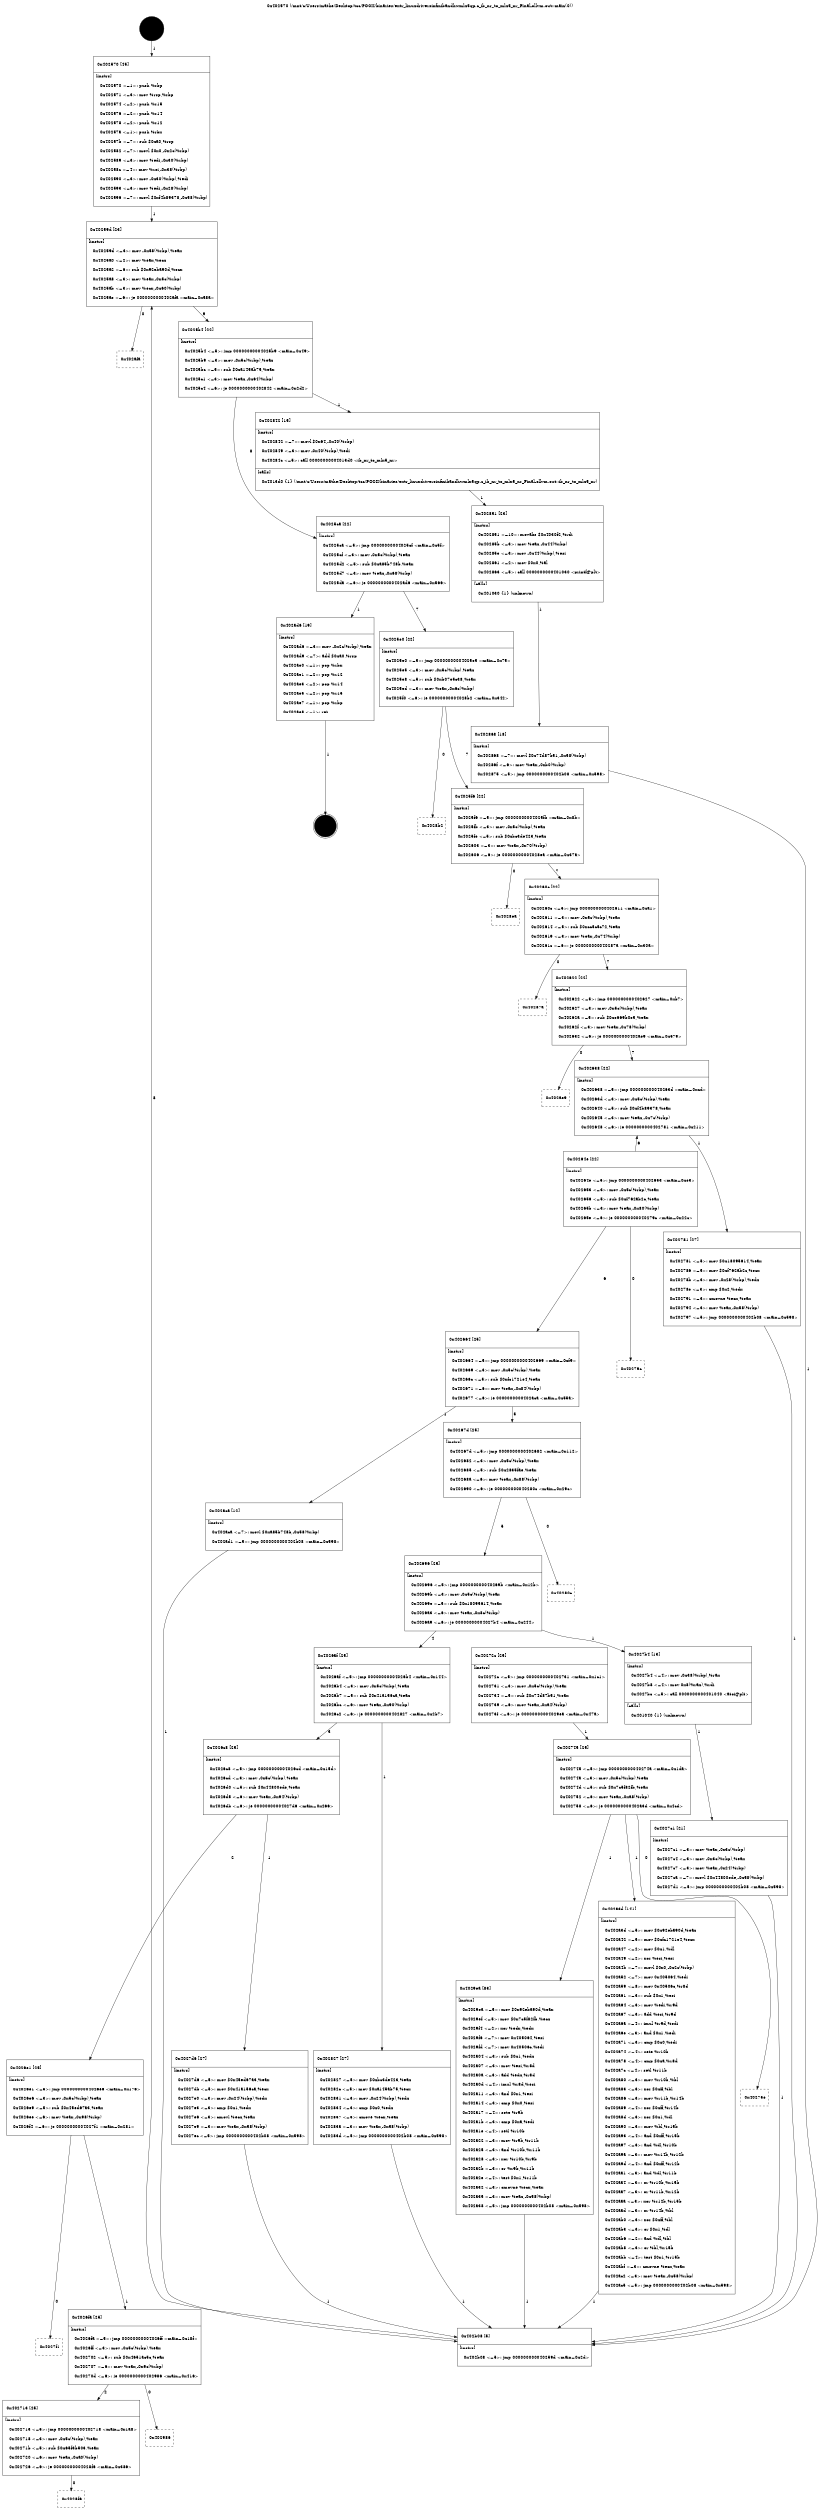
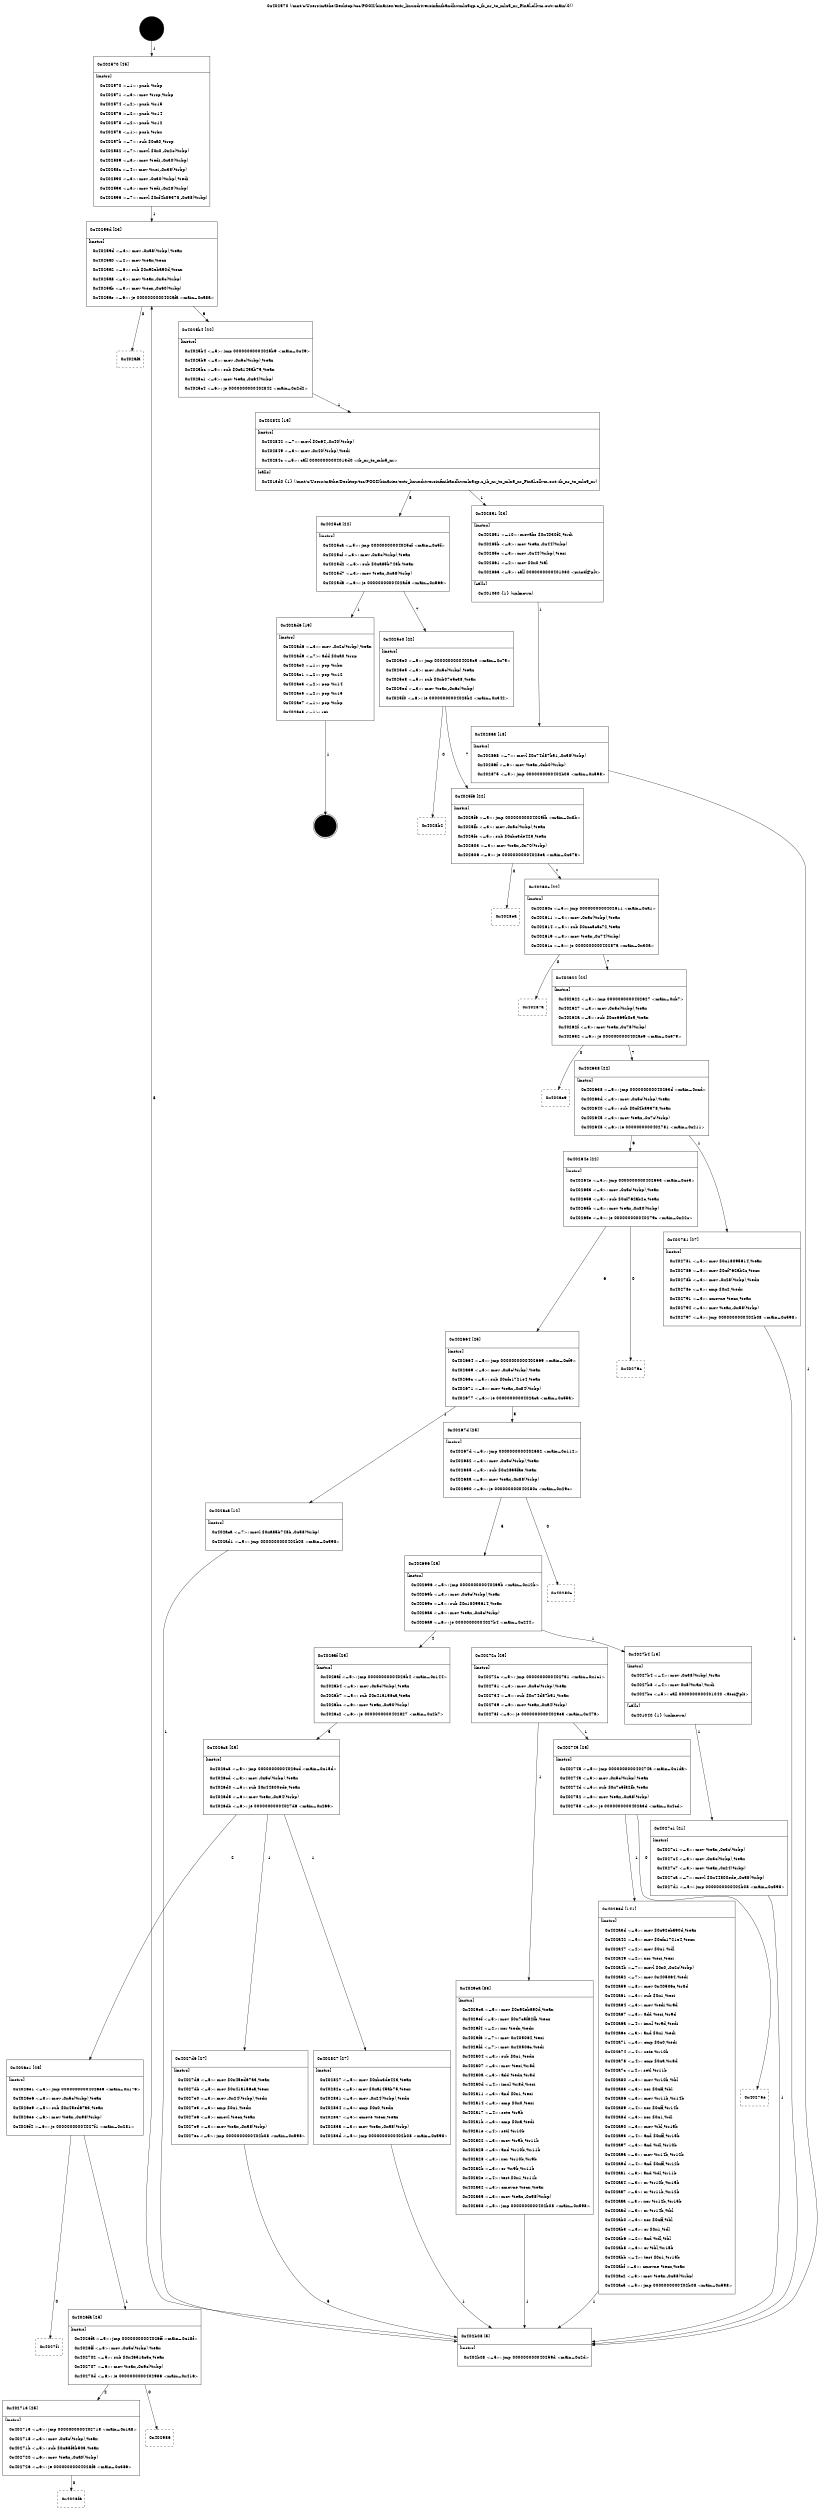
(245, 484) -> (406, 502)
(636, 1145) -> (631, 1142)
(382, 1885) -> (325, 1931)
(586, 1896) -> (534, 1850)
(328, 2302) -> (328, 2302)
